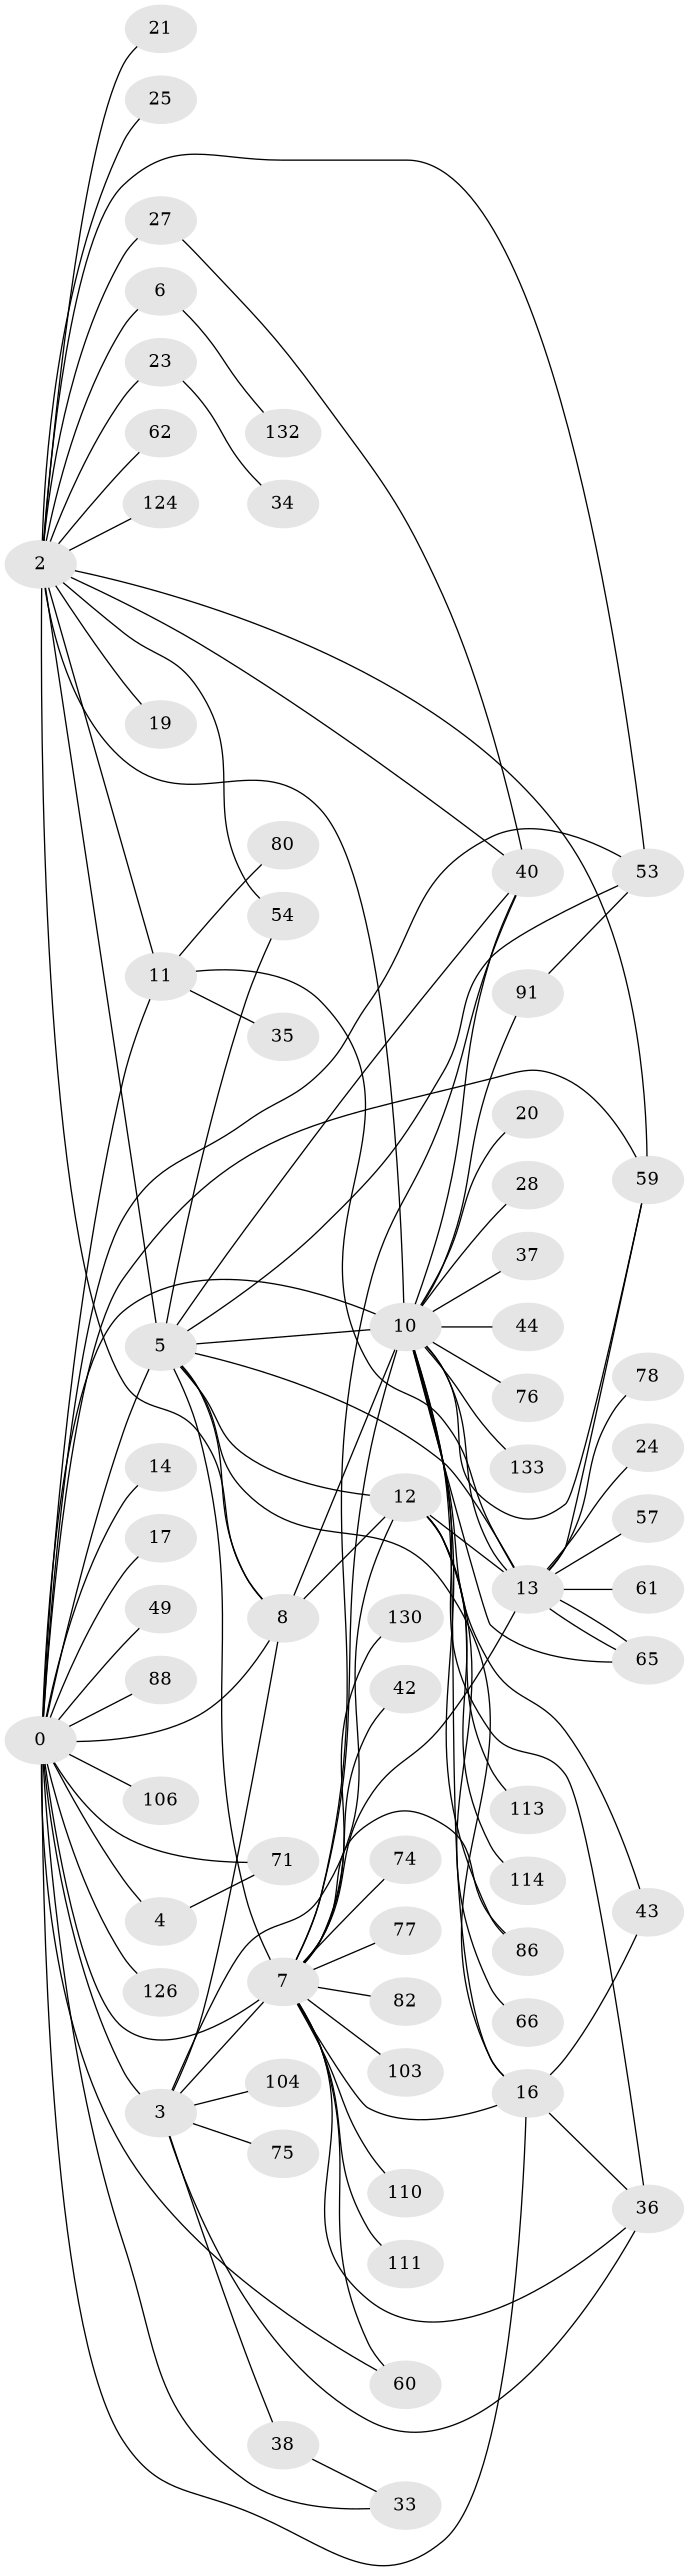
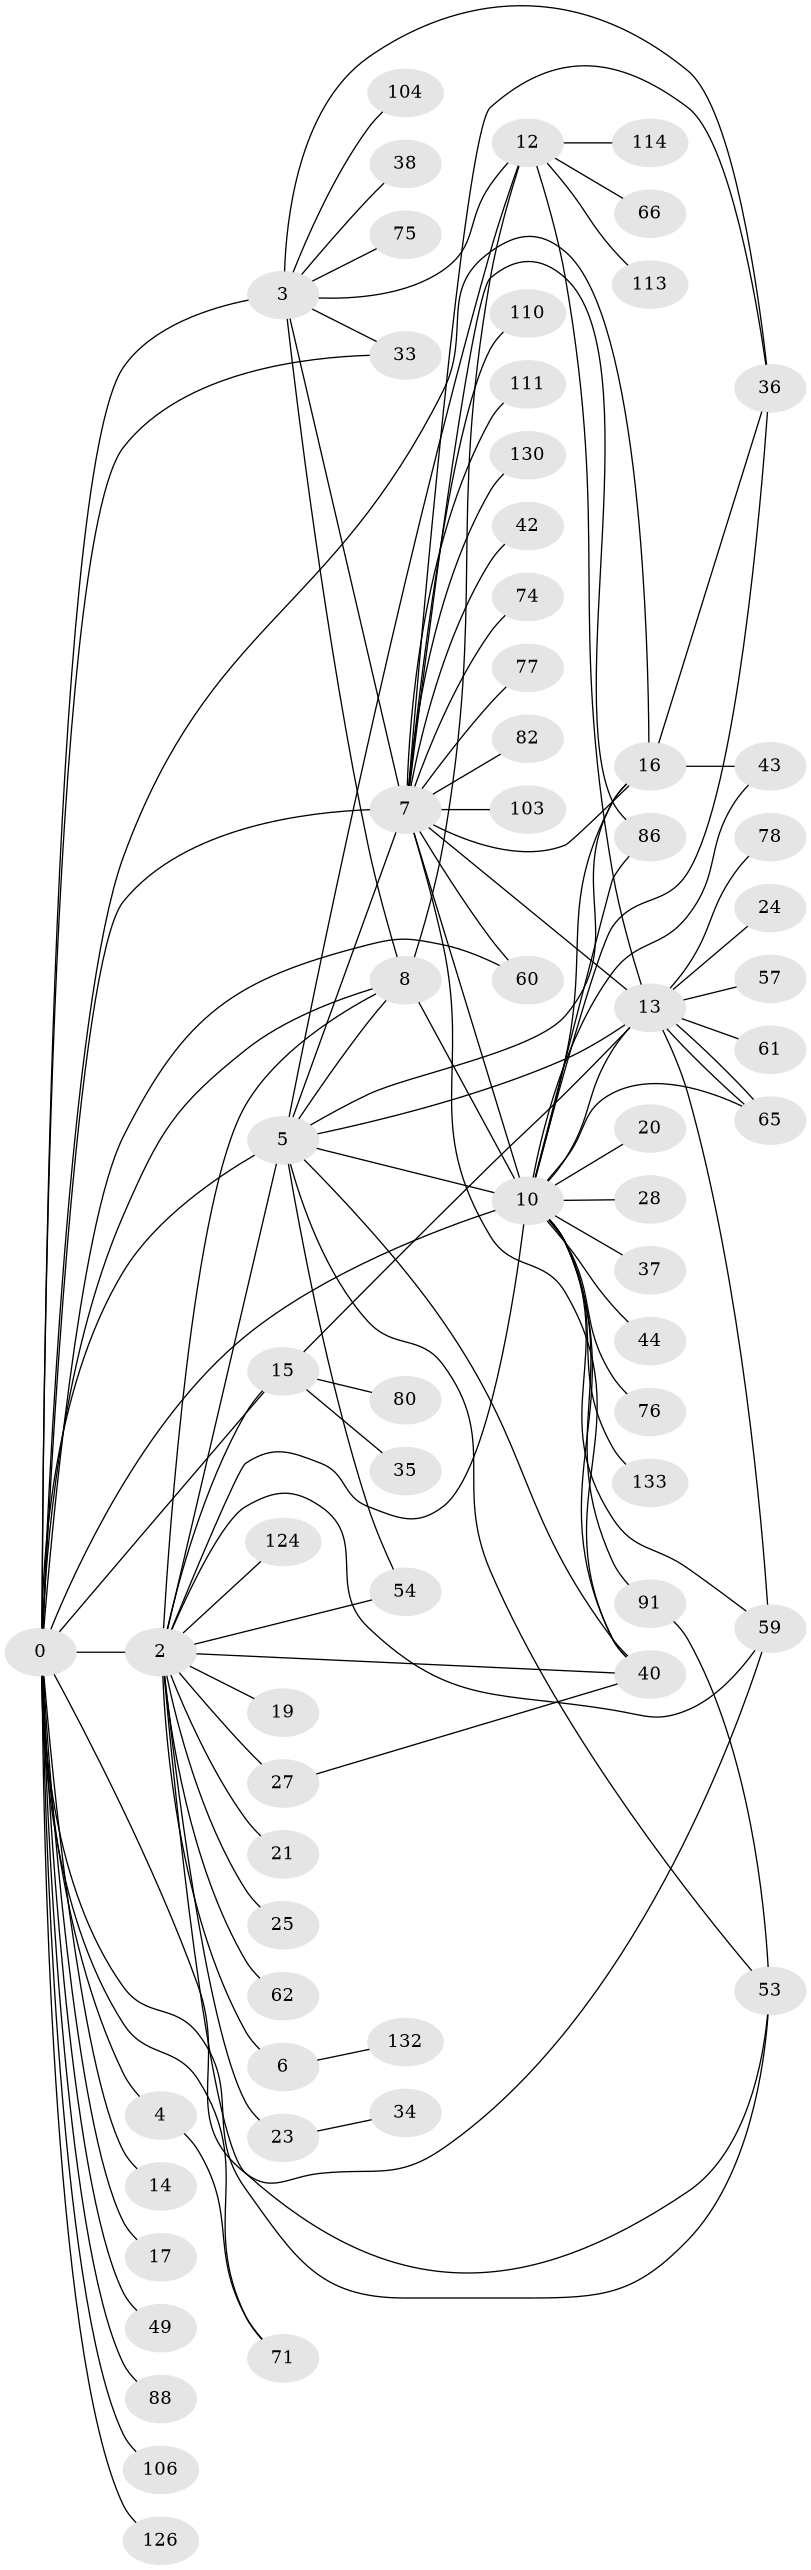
(161, 976) -> (283, 1371)
none -> (101, 1652)
(344, 2475) -> (344, 325)
